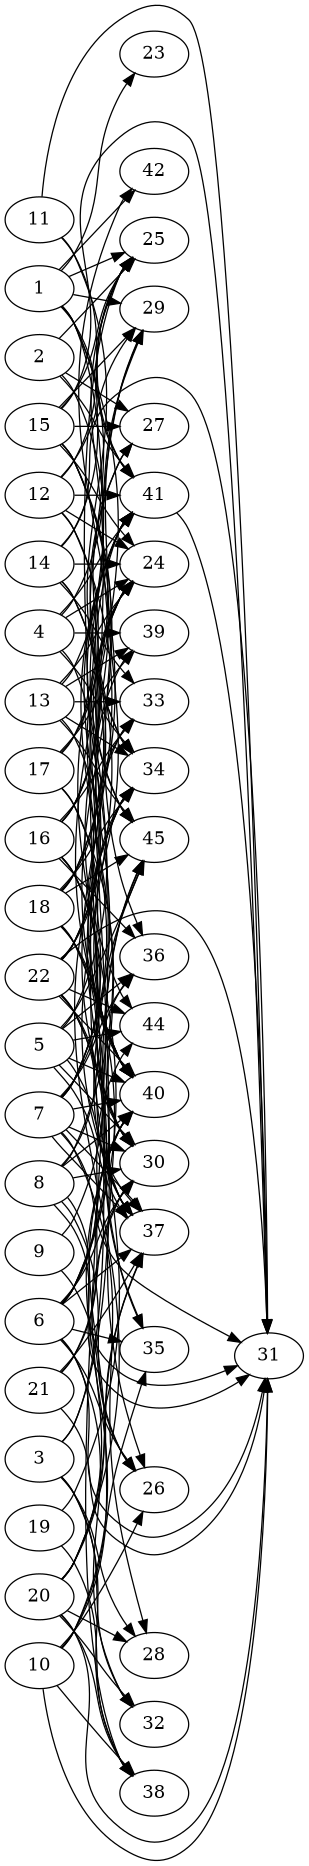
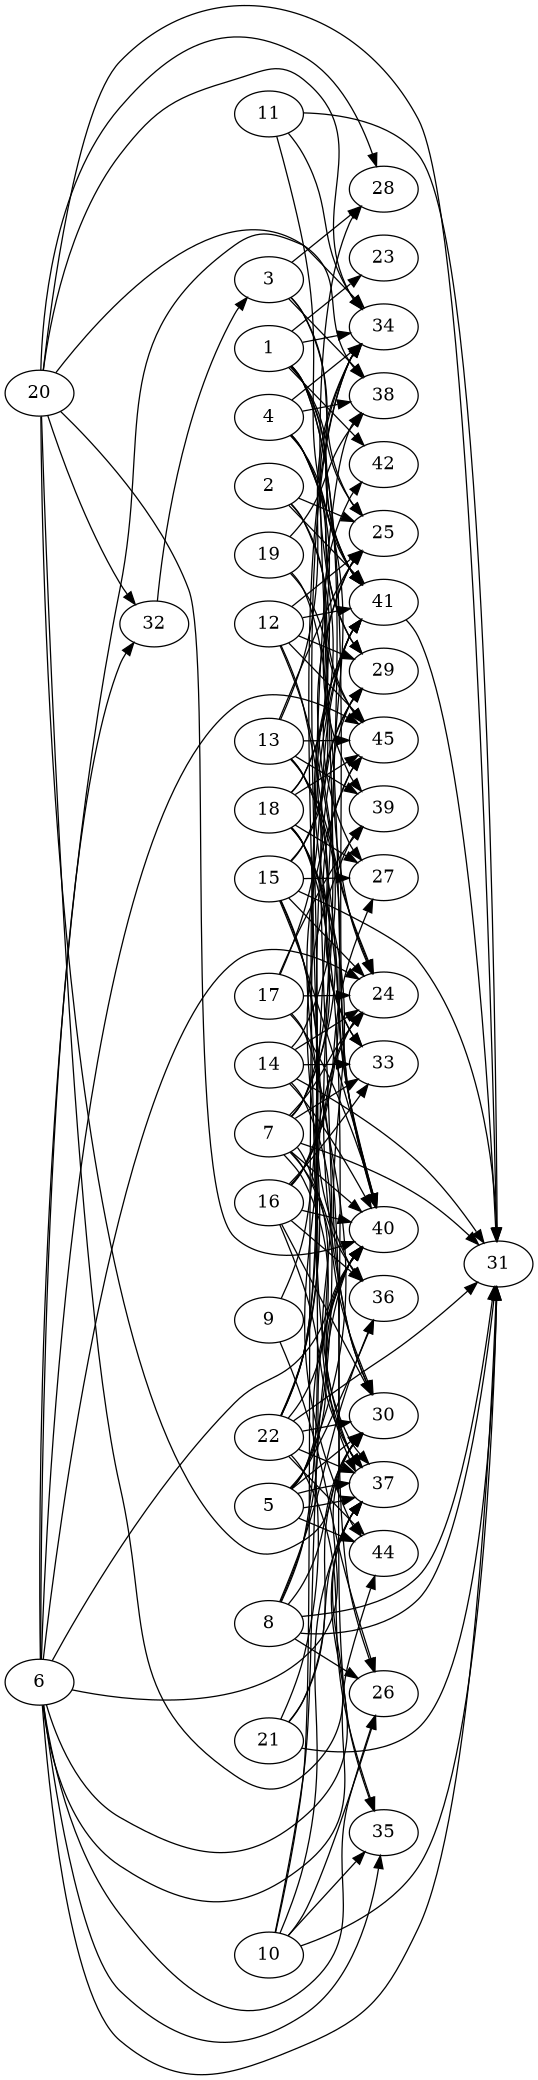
none -> (338, 882)
(97, 1585) -> (184, 450)
